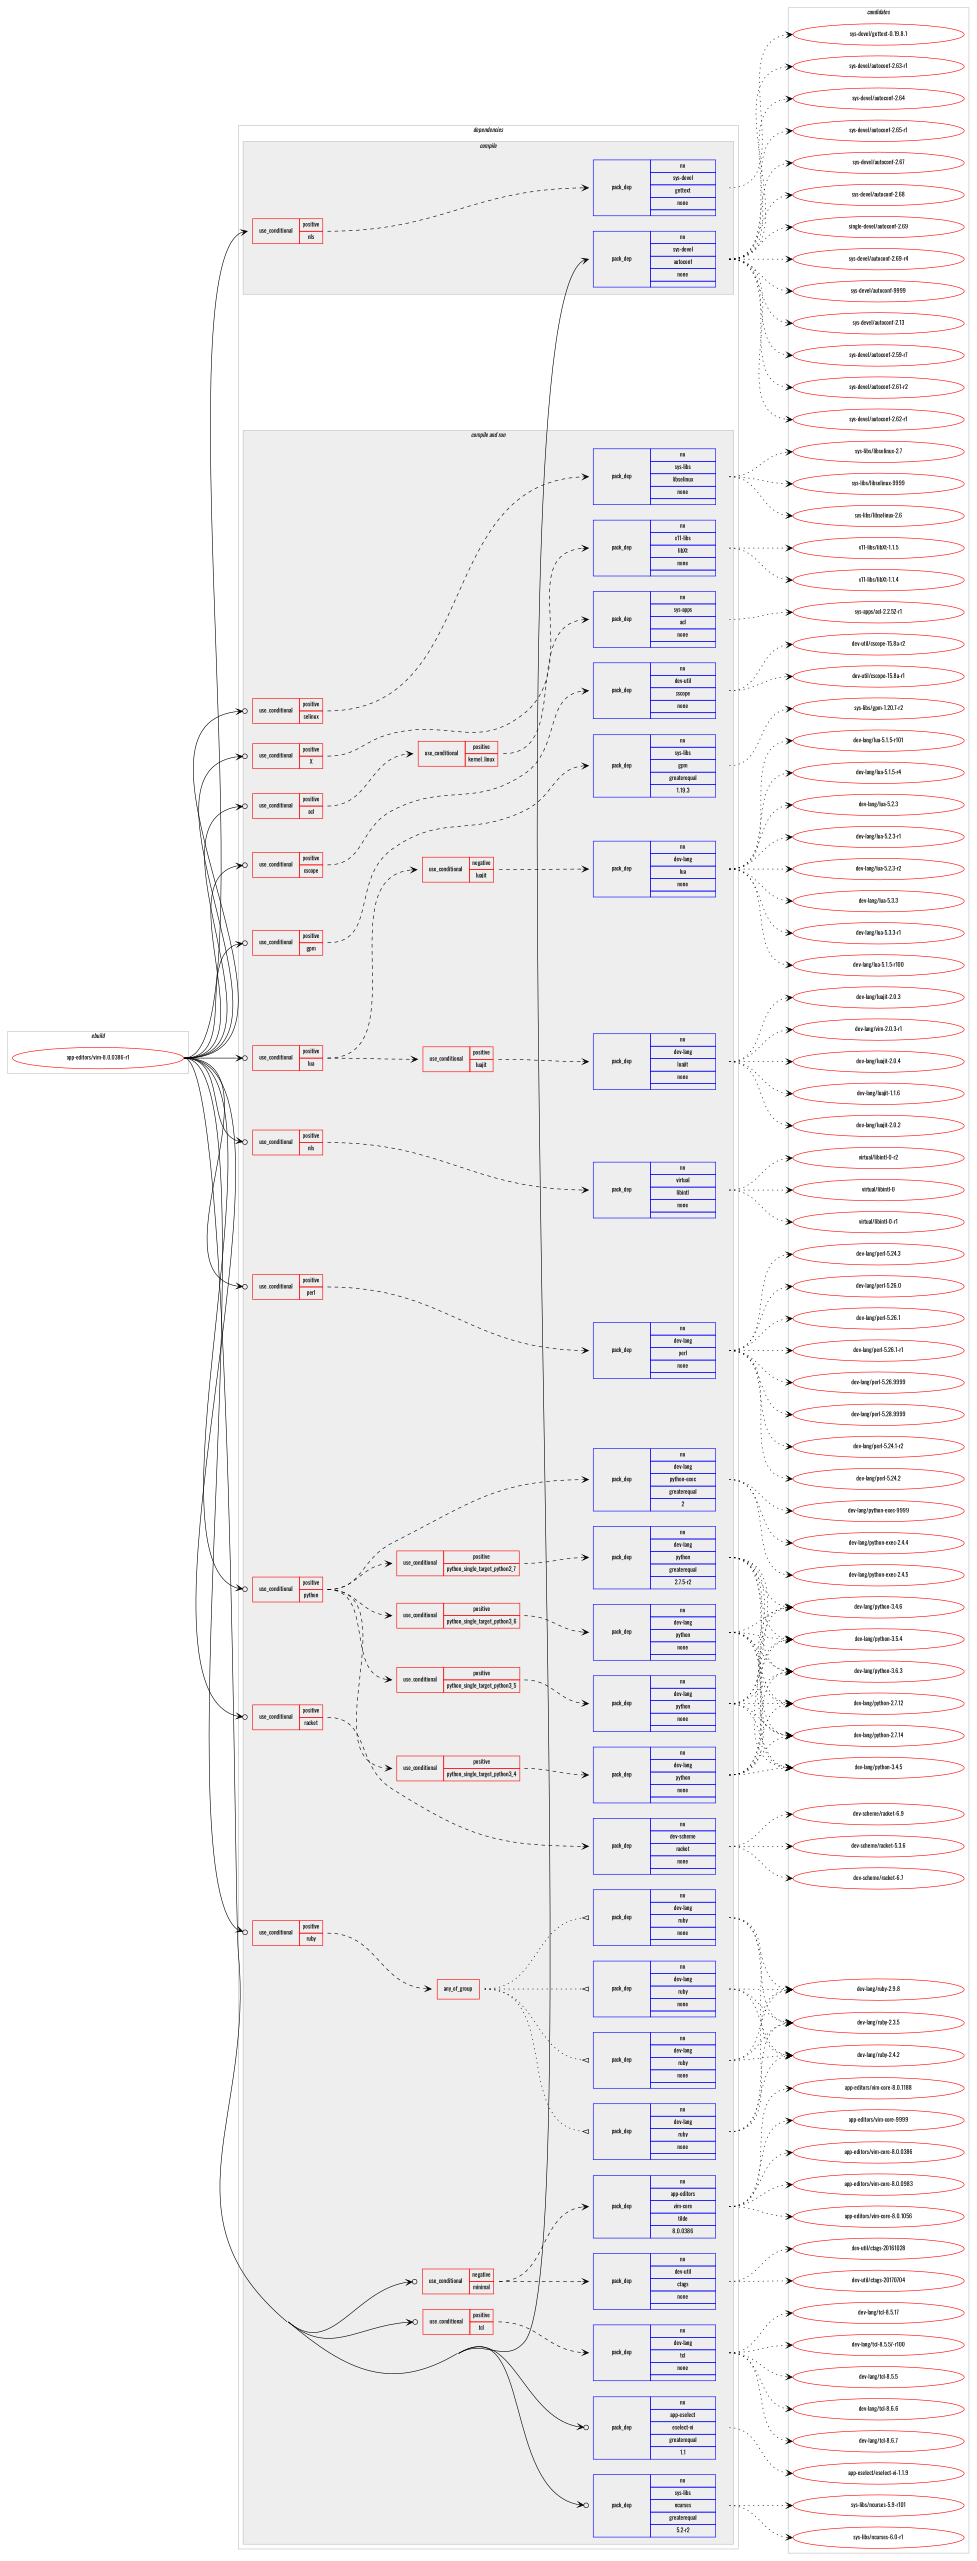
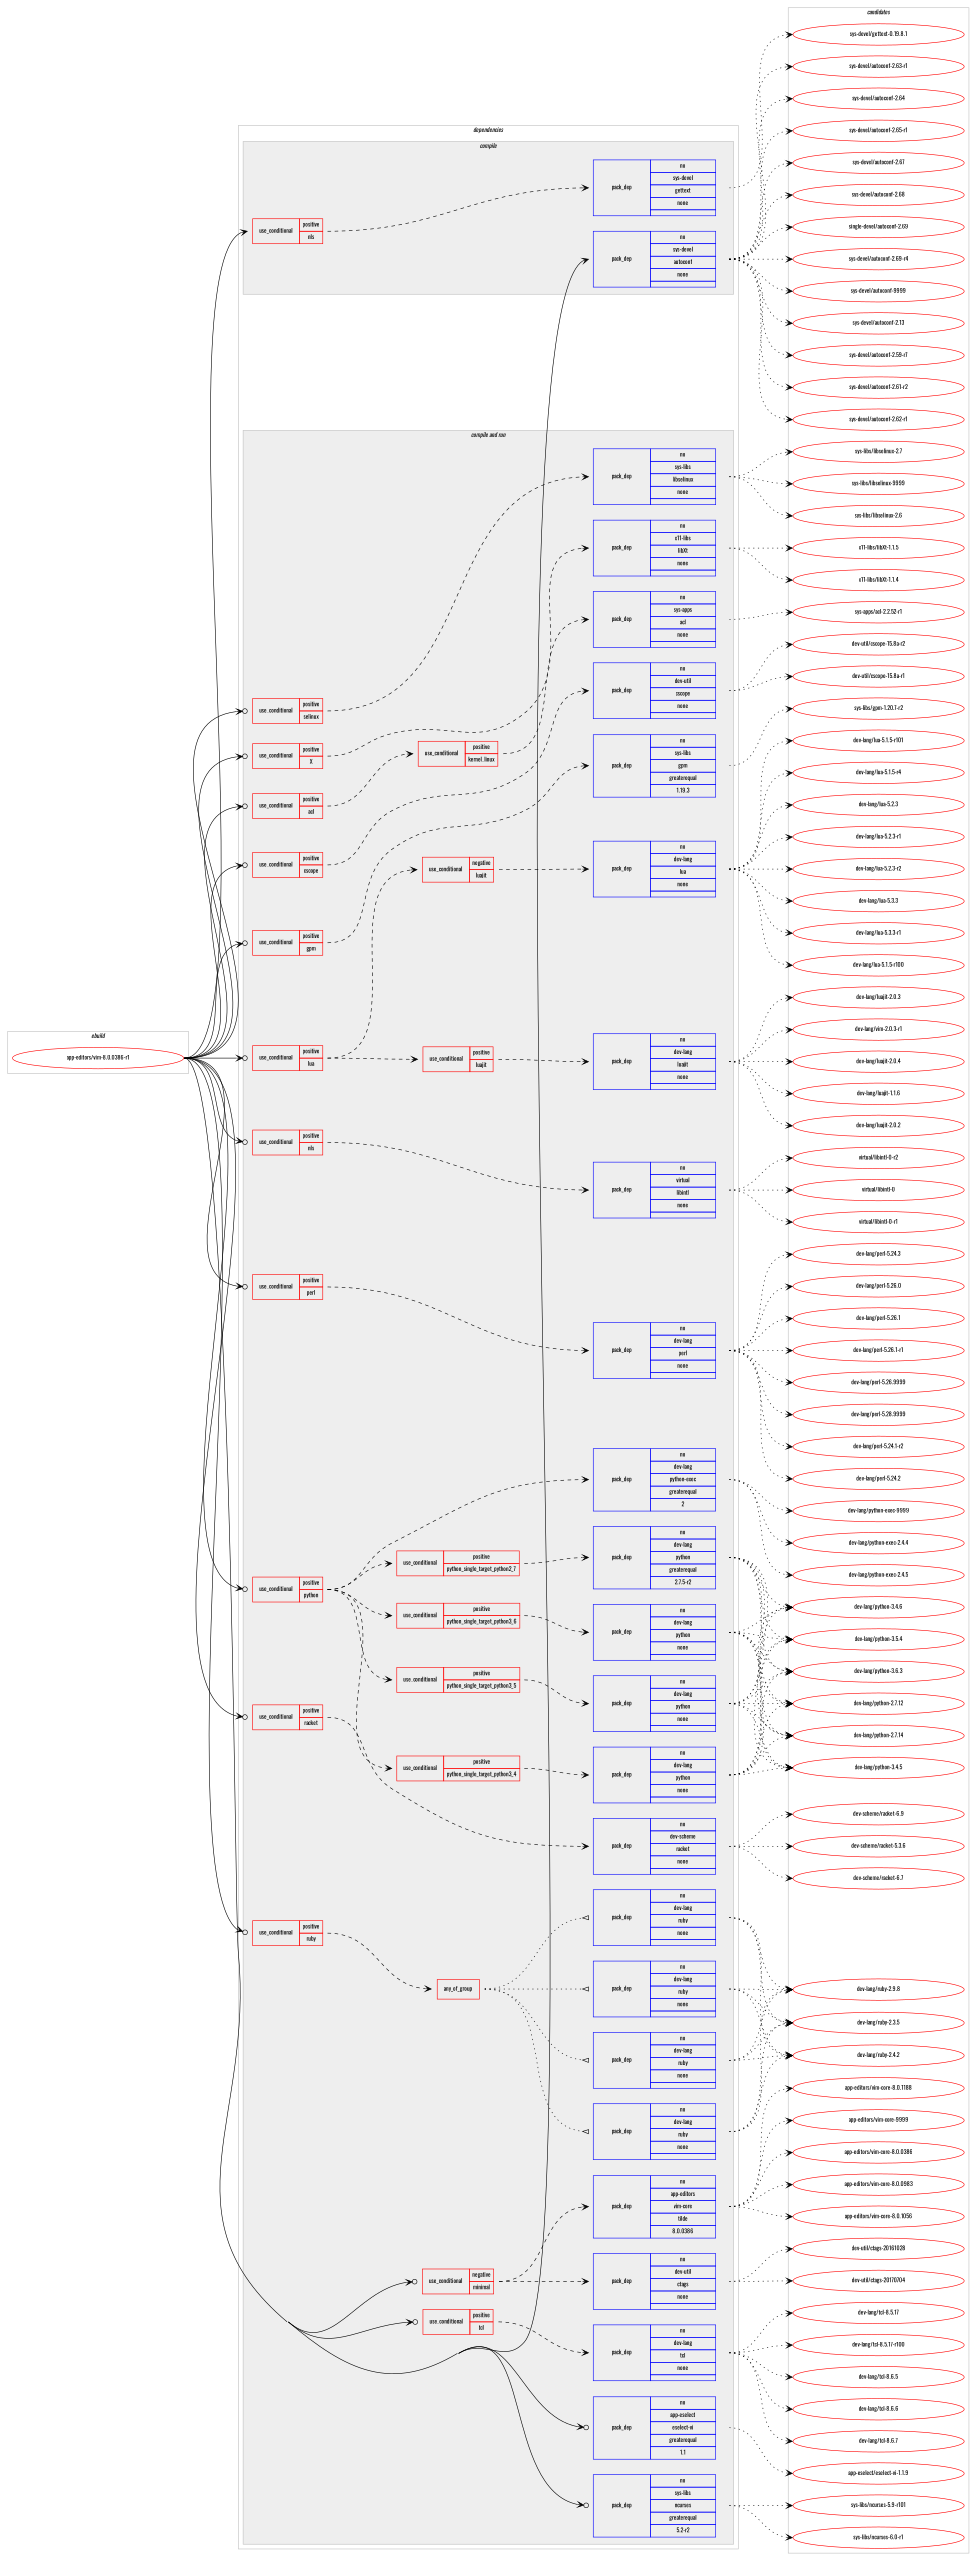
(879, 2345) -> (879, 2345)
(879, 2377) -> (879, 2377)
